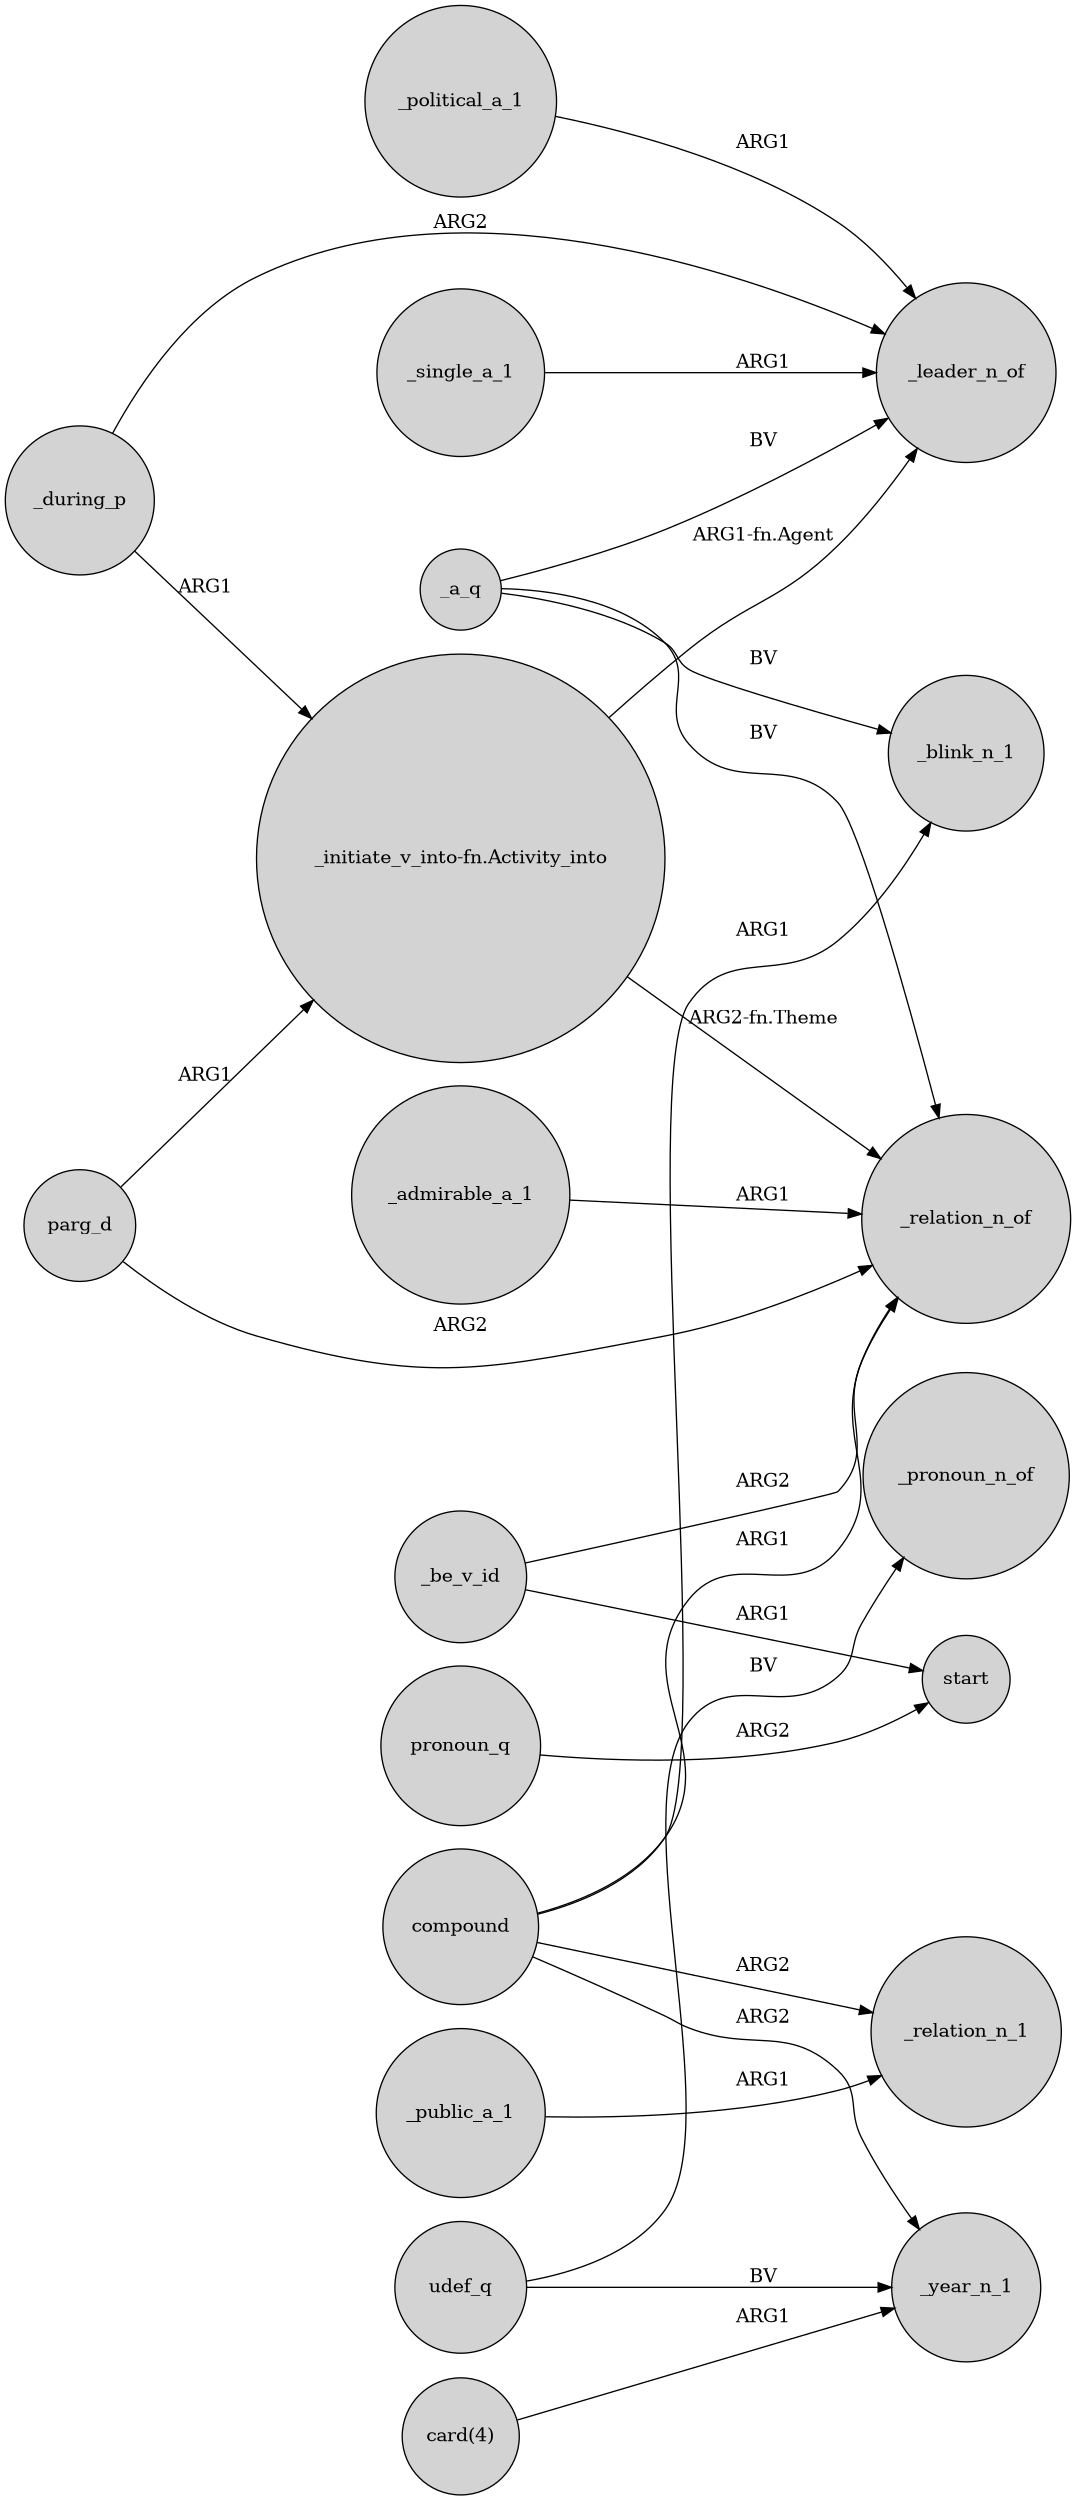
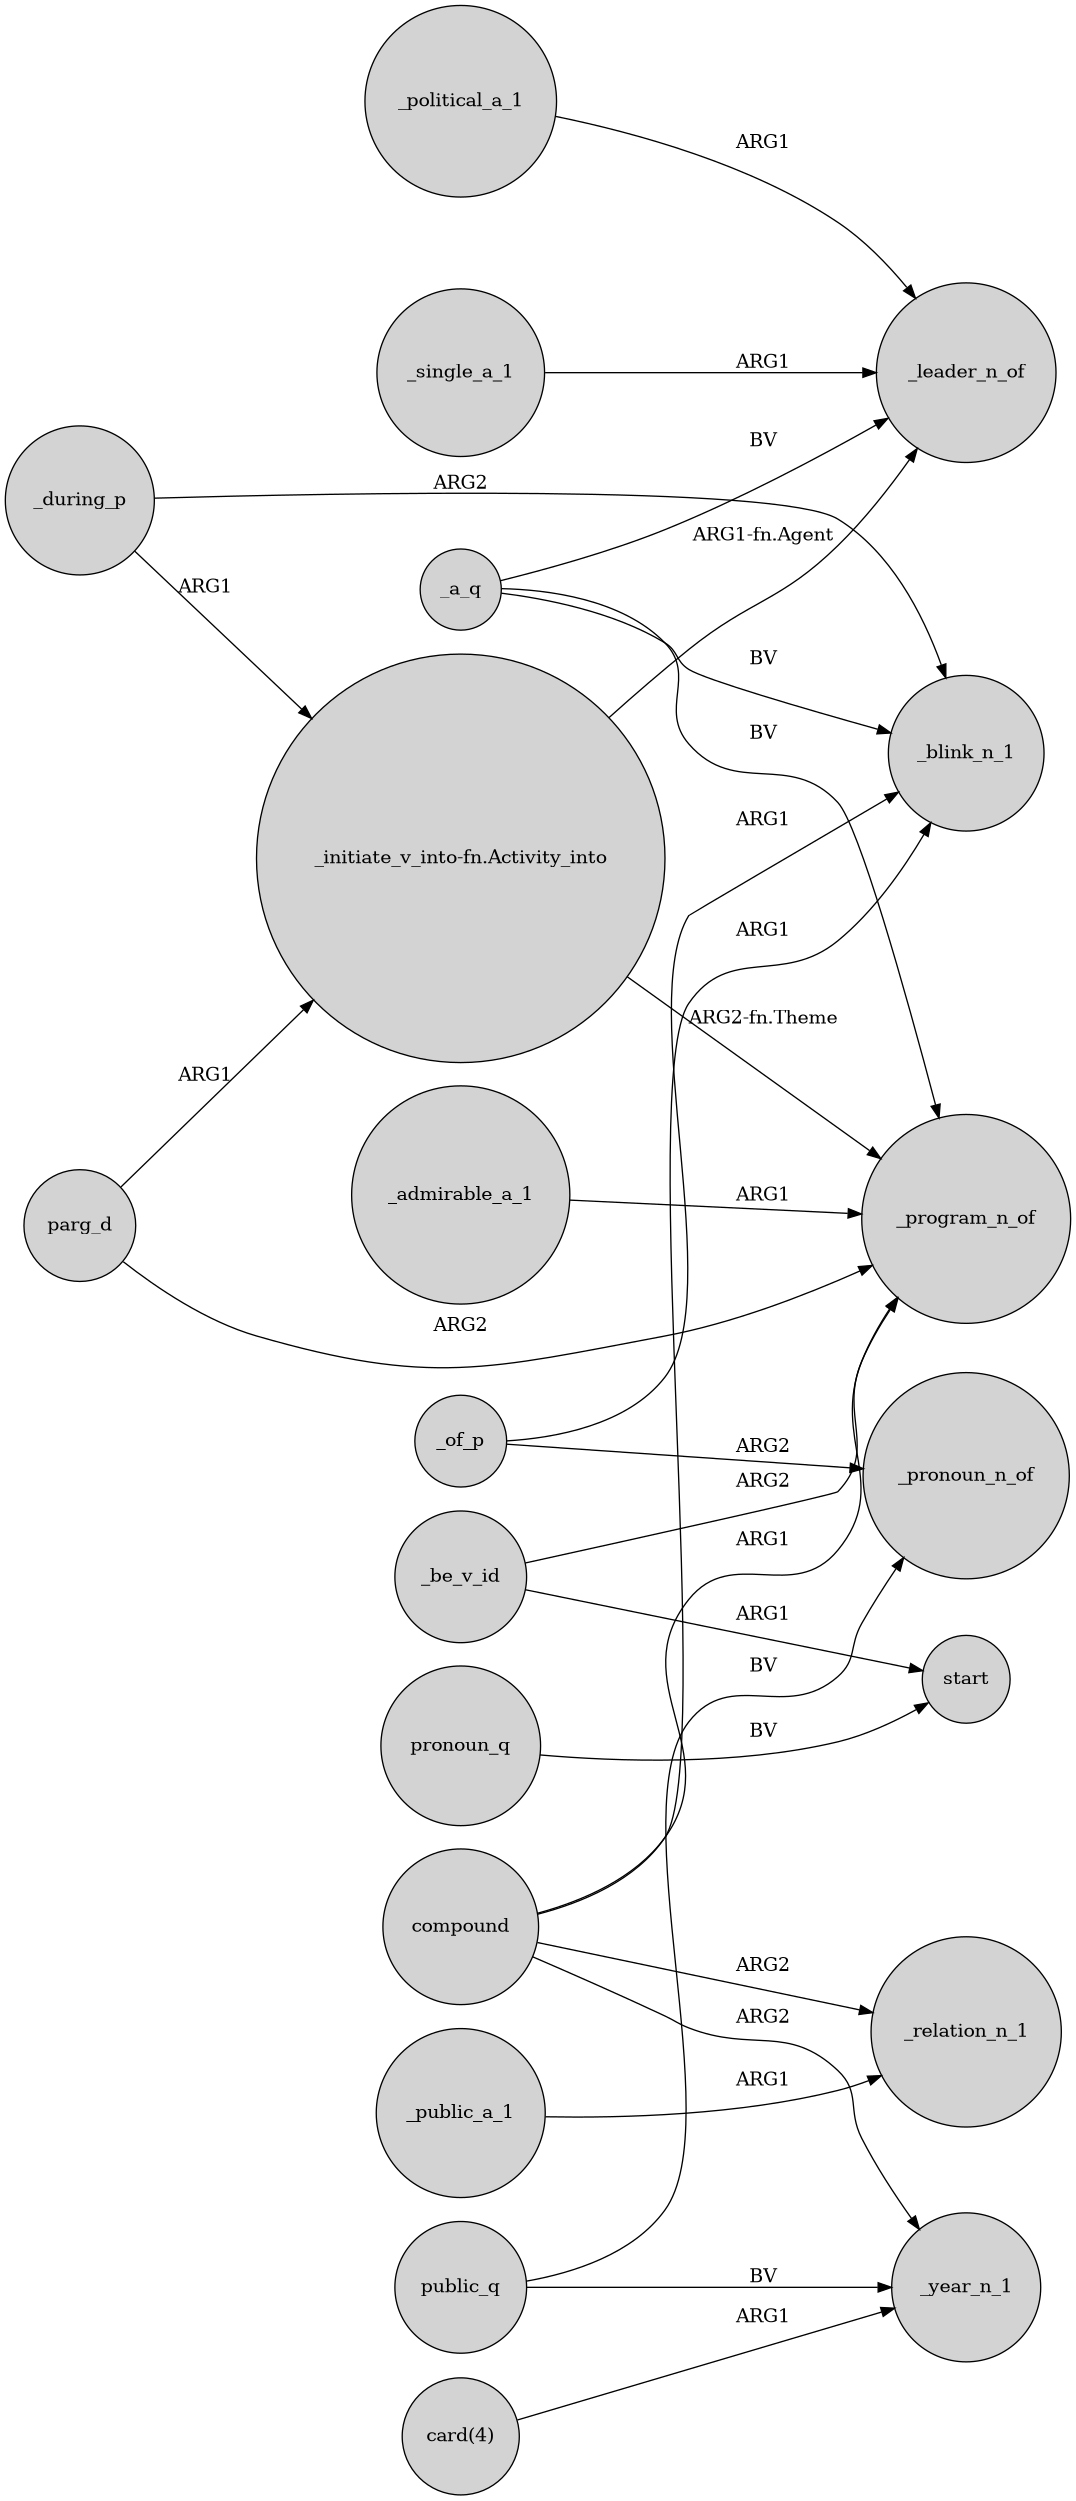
(460, 234) -> (588, 495)
(966, 1219) -> (966, 1219)
none -> (461, 1441)
(763, 1732) -> (763, 1732)
(461, 2287) -> (461, 2287)
